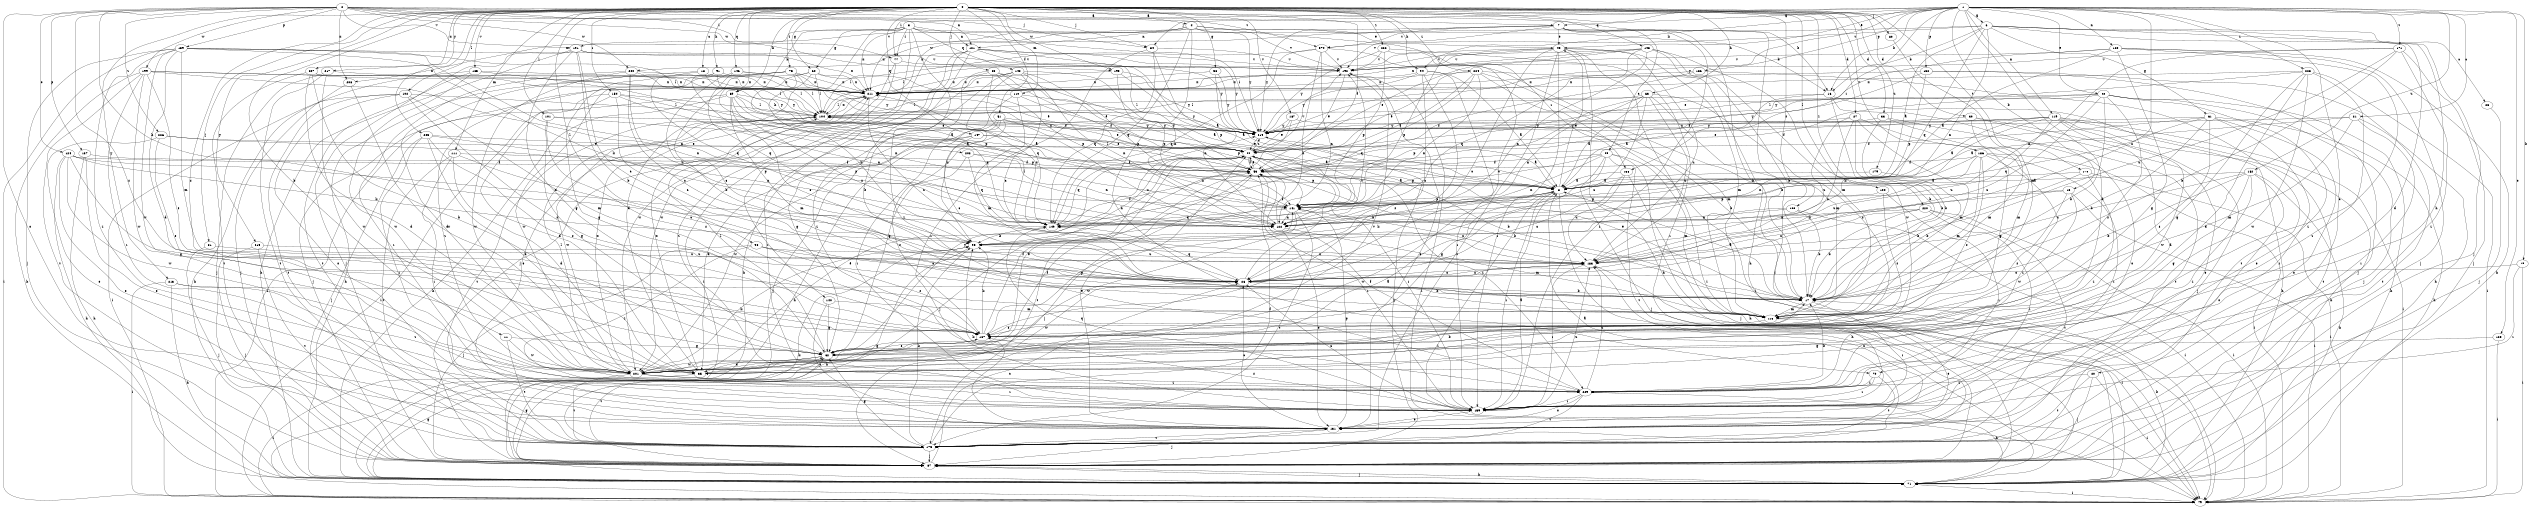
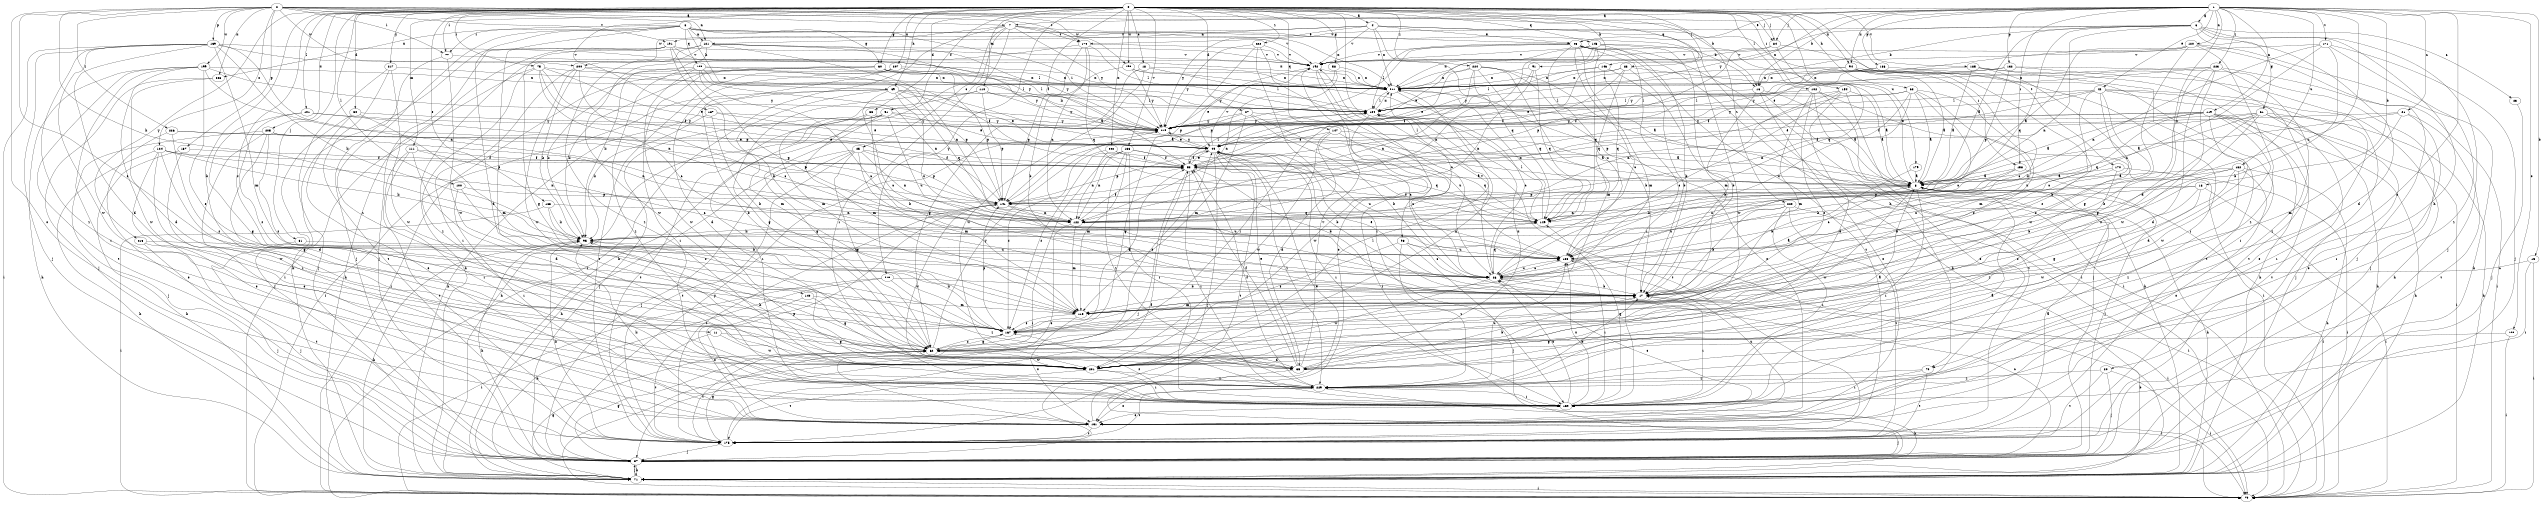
(1891, 37) -> none
(1322, 48) -> (1084, 44)
(1259, 144) -> (1189, 140)
